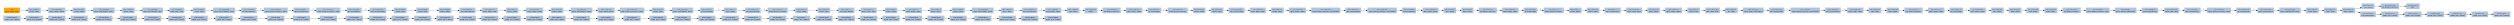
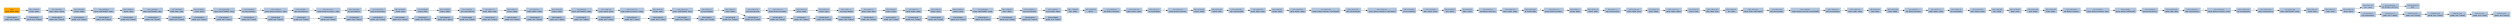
(740, 10) -> (740, 14)
